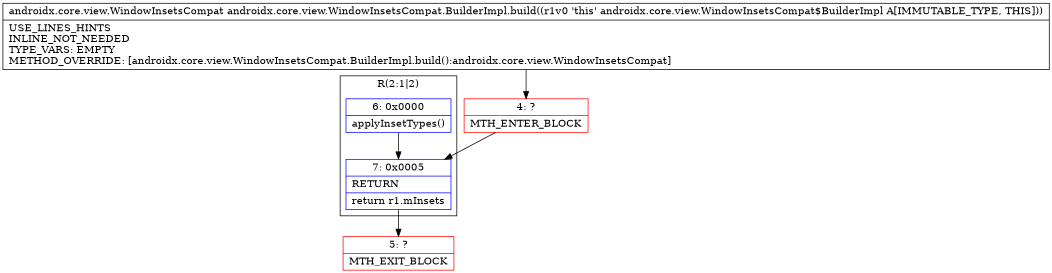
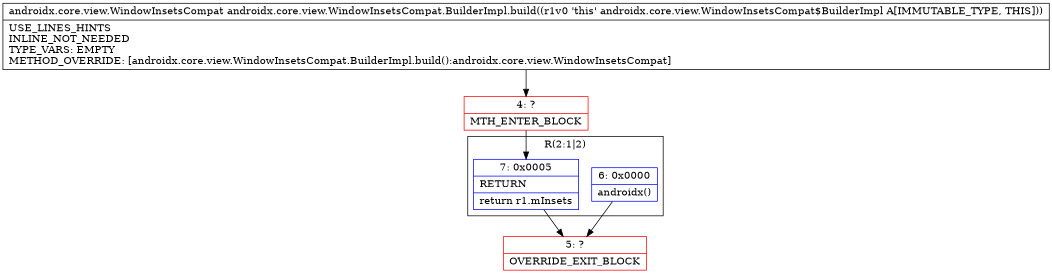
(398, 124) -> (625, 192)
(398, 142) -> (599, 220)
(398, 261) -> (575, 261)
